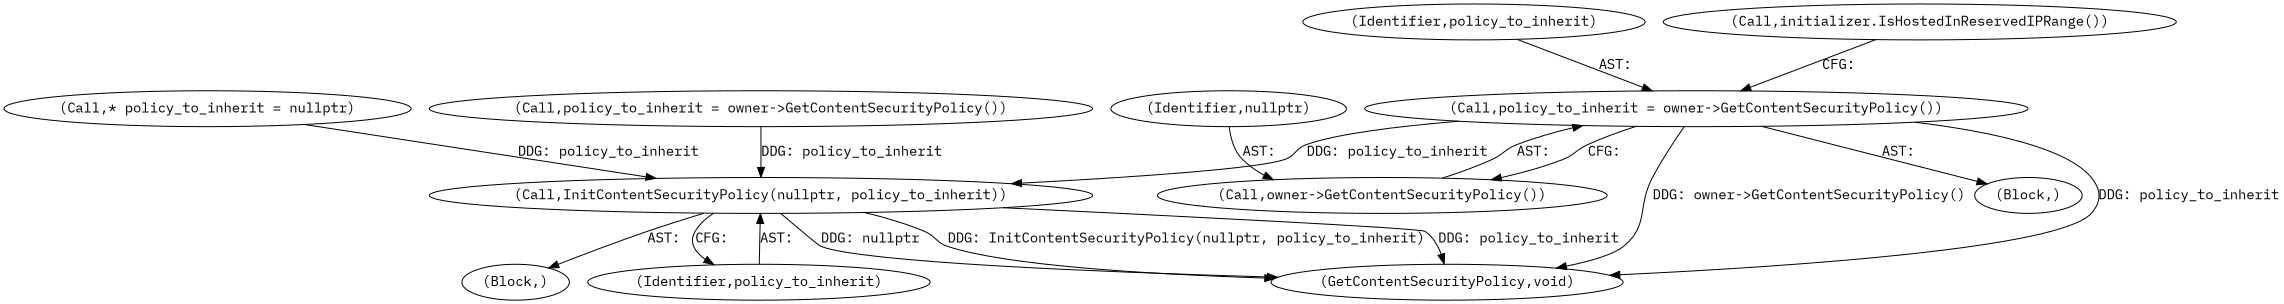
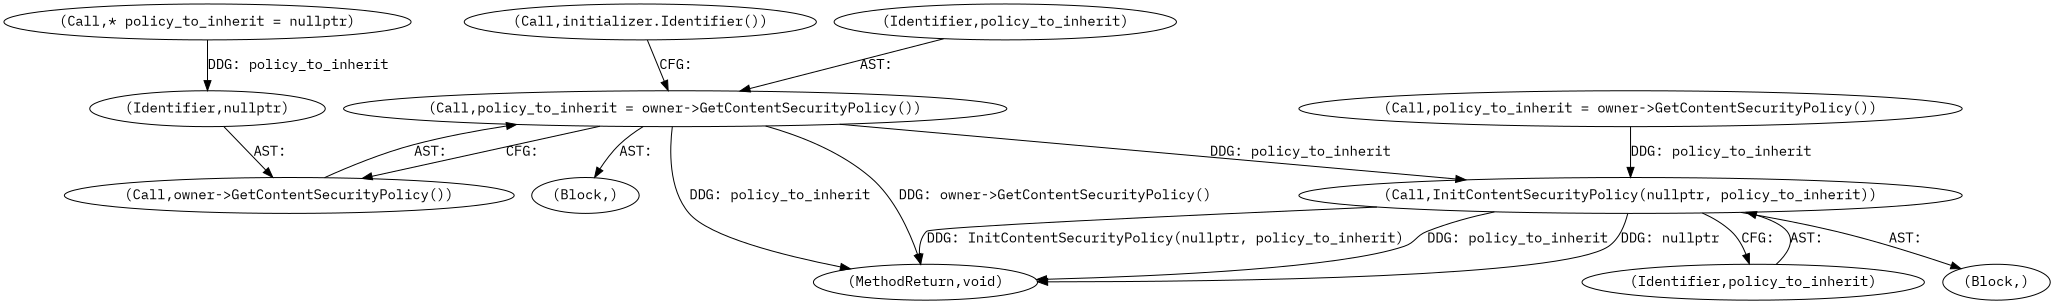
(1920, 22) -> (640, 22)
(475, 151) -> (208, 60)
(1447, 282) -> (926, 282)
